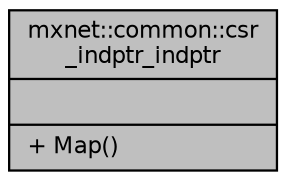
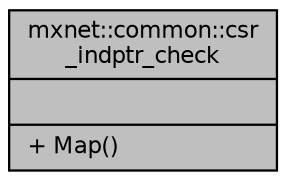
(143, 56) -> (143, 56)
